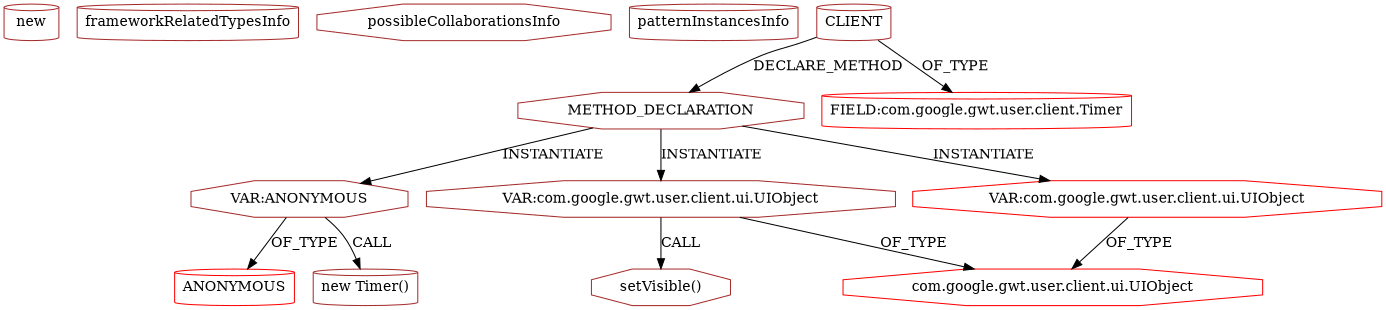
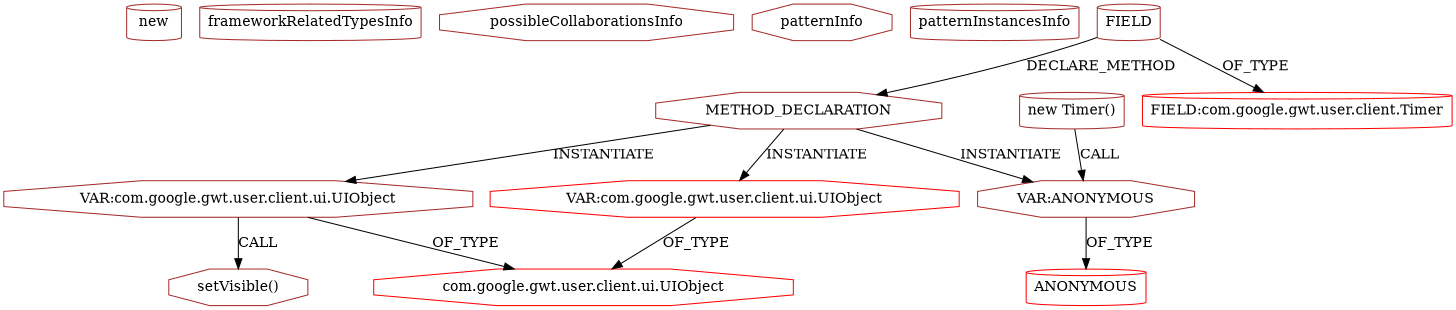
none -> (822, 22)
(854, 22) -> (1129, 22)
(344, 236) -> (1078, 150)
